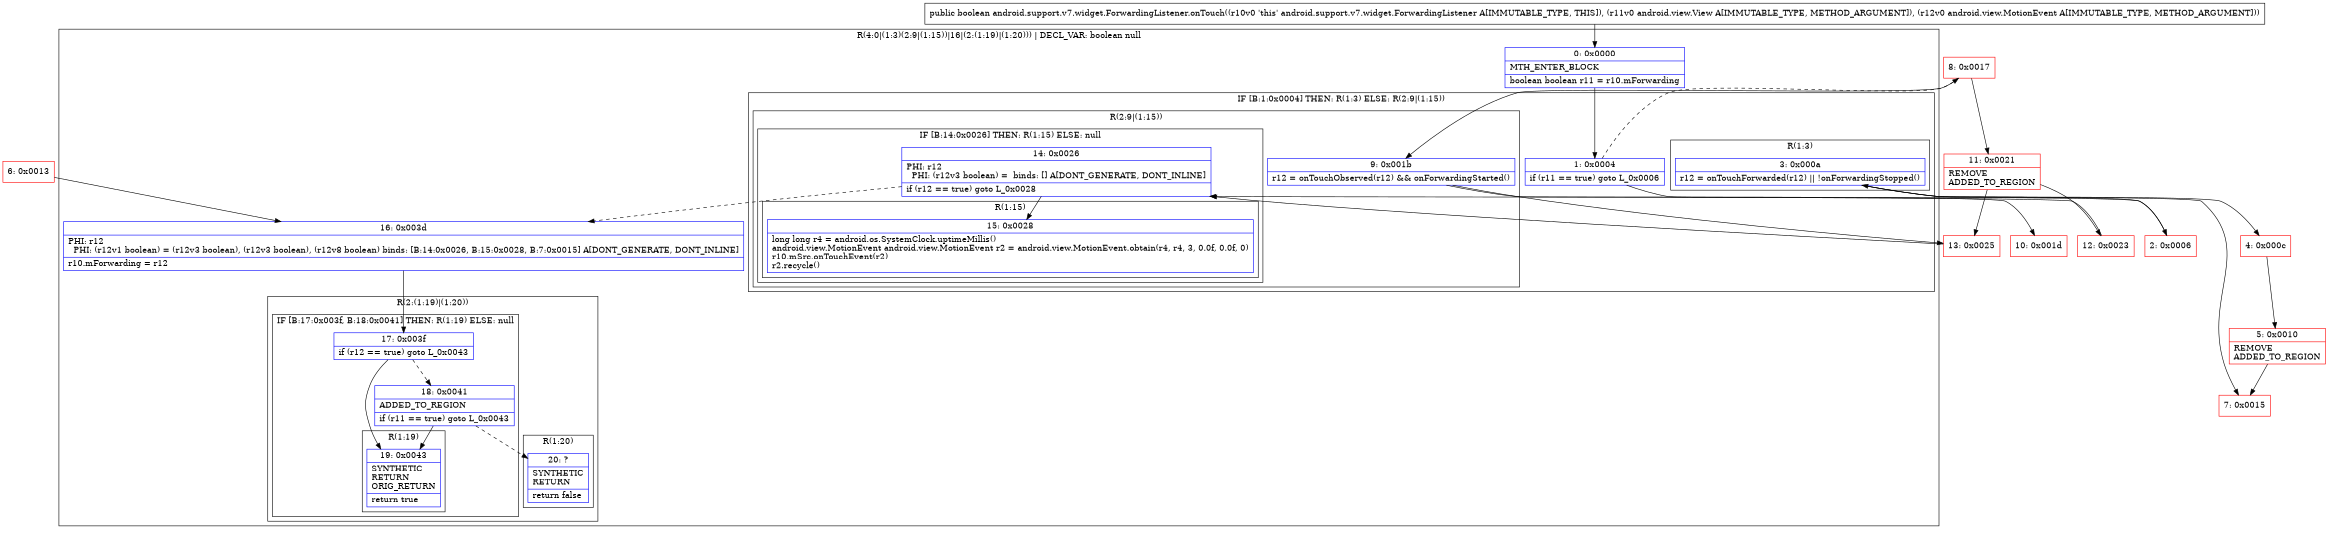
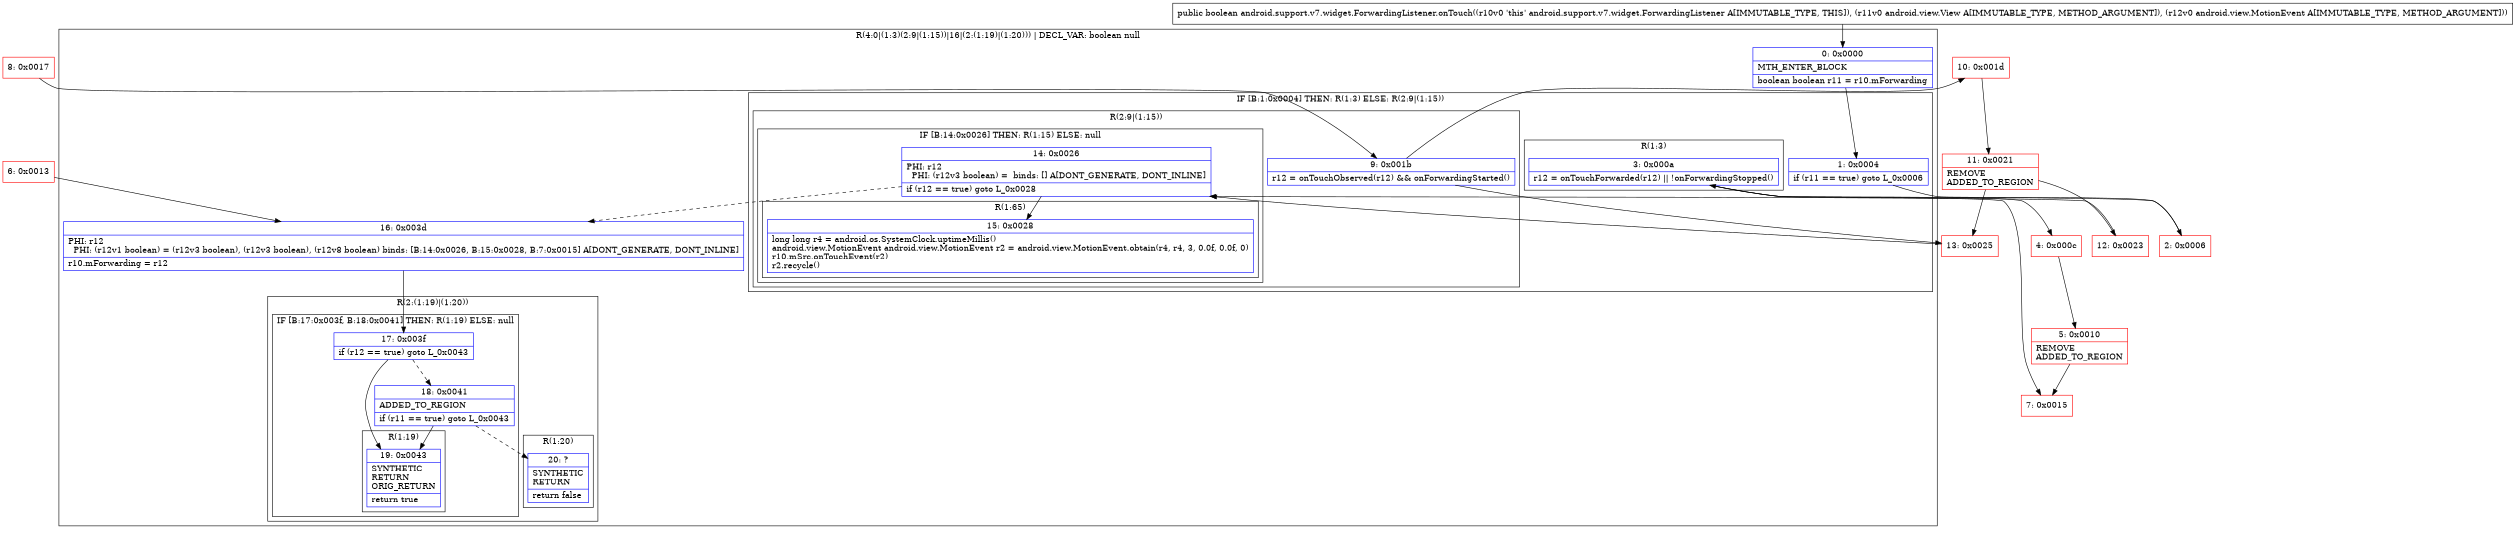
(1764, 88) -> none
(1979, 113) -> (1985, 113)
(1010, 208) -> (1010, 208)
